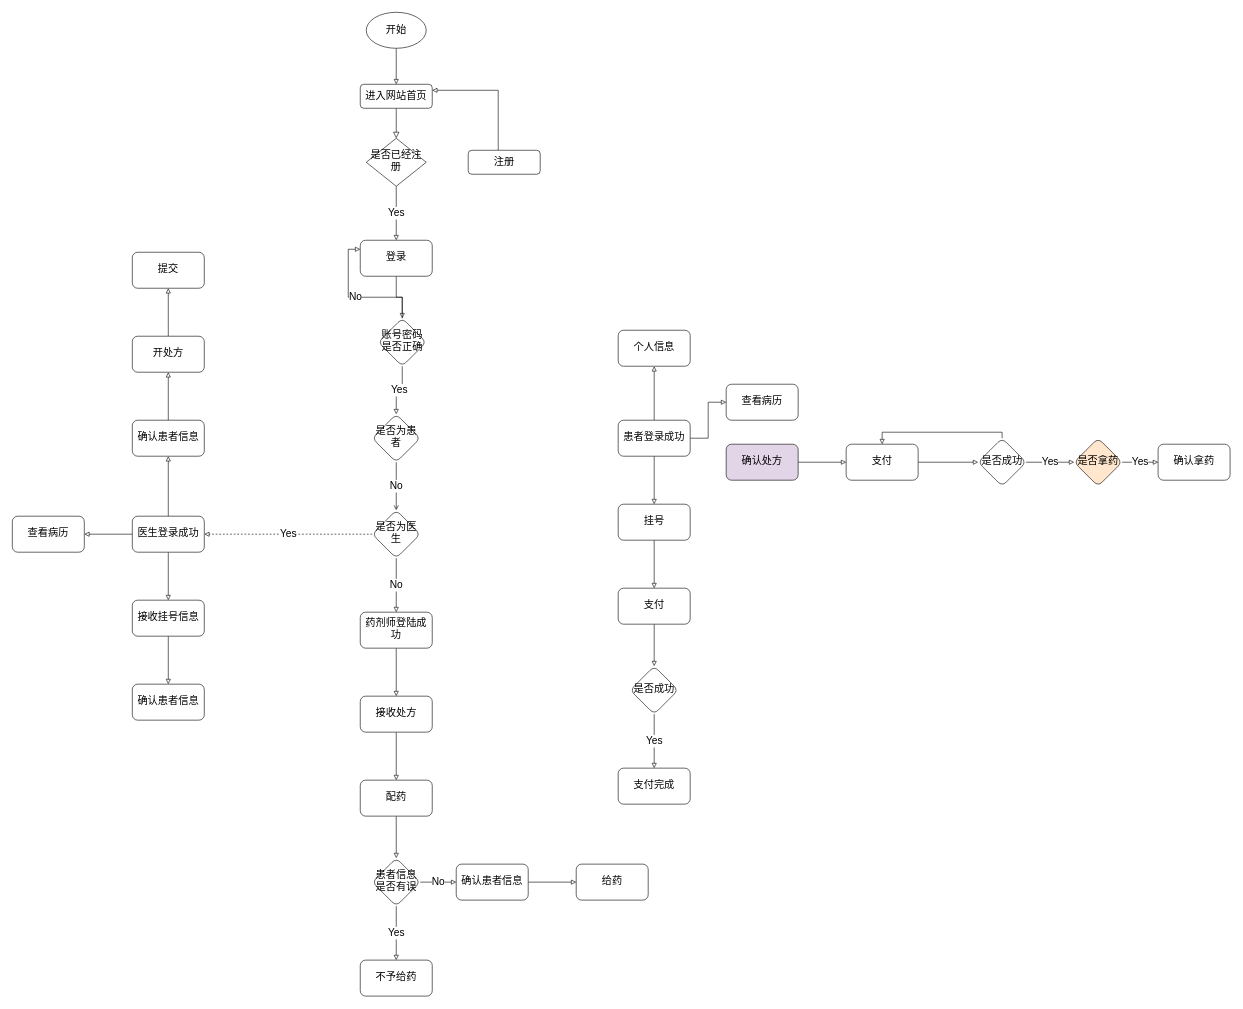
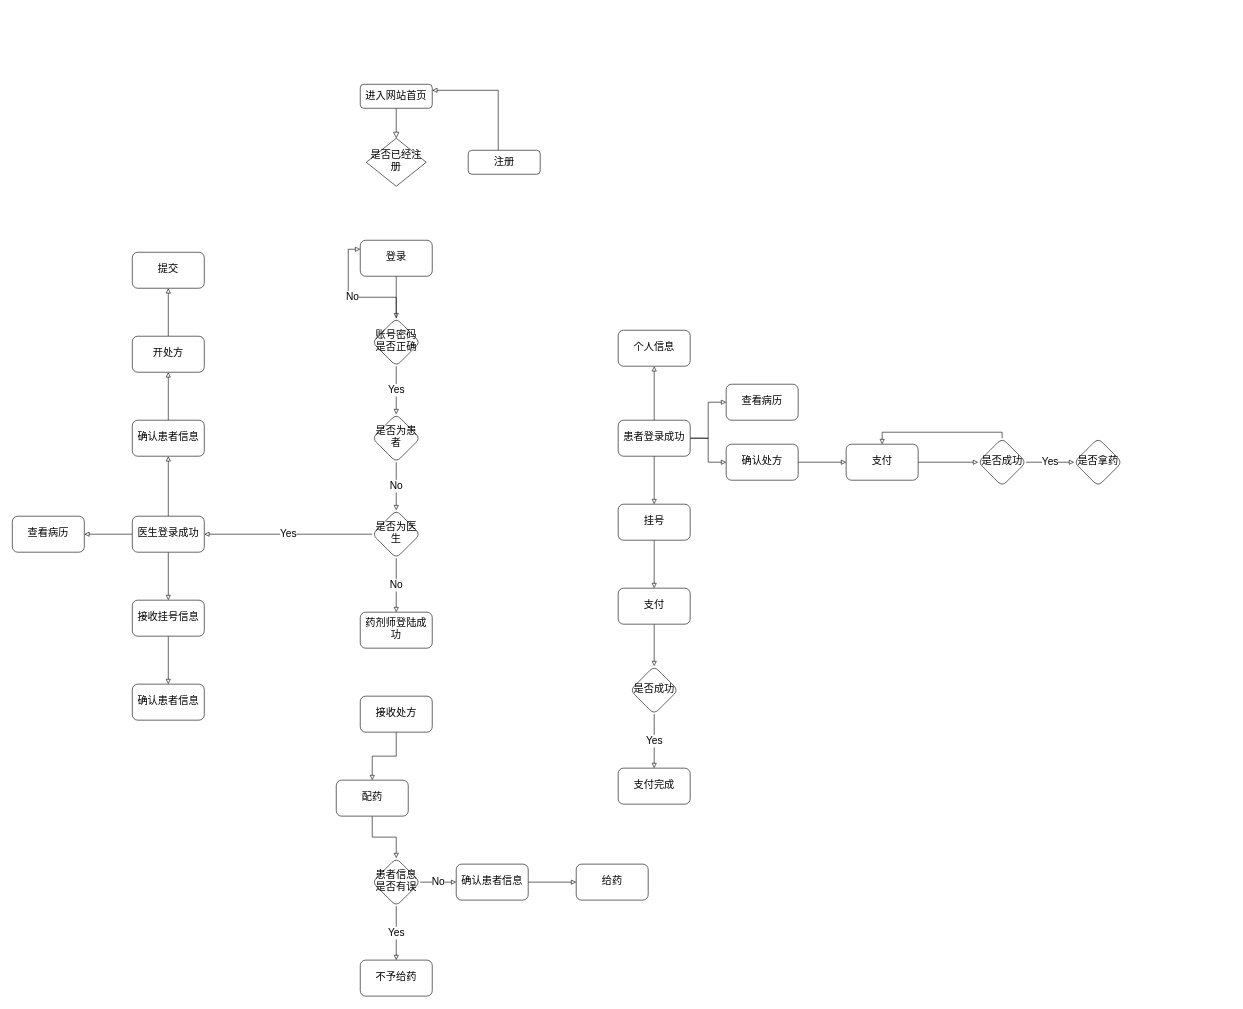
(396, 30) -> none
(396, 63) -> none
(396, 210) -> none
(402, 342) -> (396, 342)
none -> (708, 457)
(762, 462) -> (762, 462)
(1098, 462) -> (1098, 462)
(1142, 462) -> none
(1194, 462) -> none
(396, 506) -> (396, 504)
(333, 534) -> (333, 534)
(396, 669) -> none
(396, 798) -> (372, 798)
